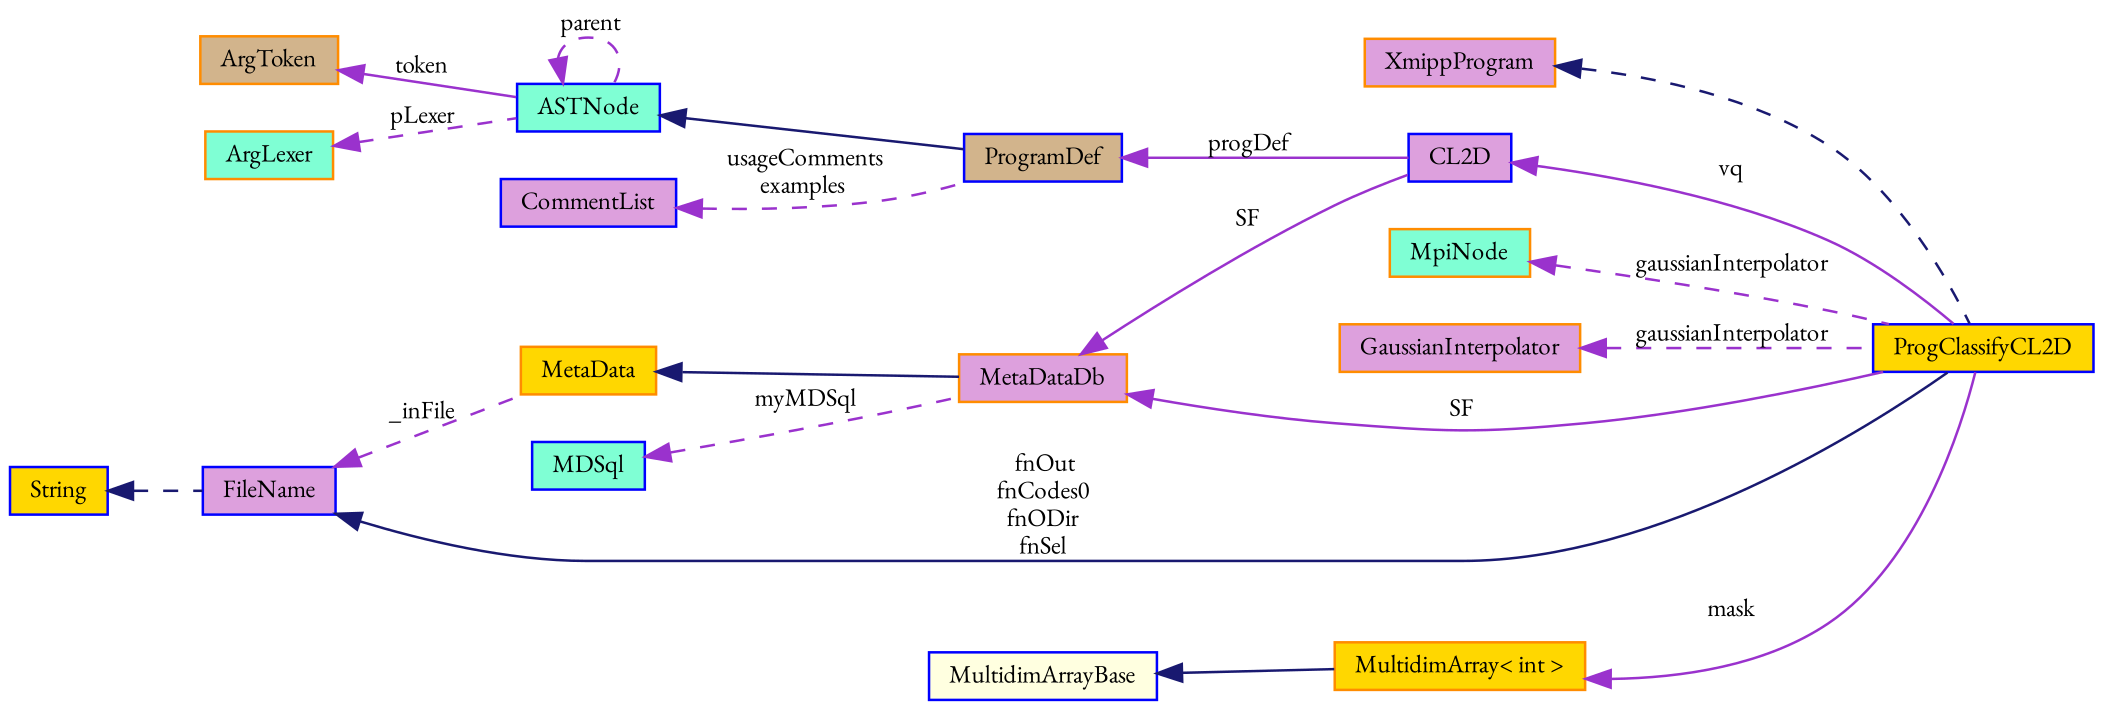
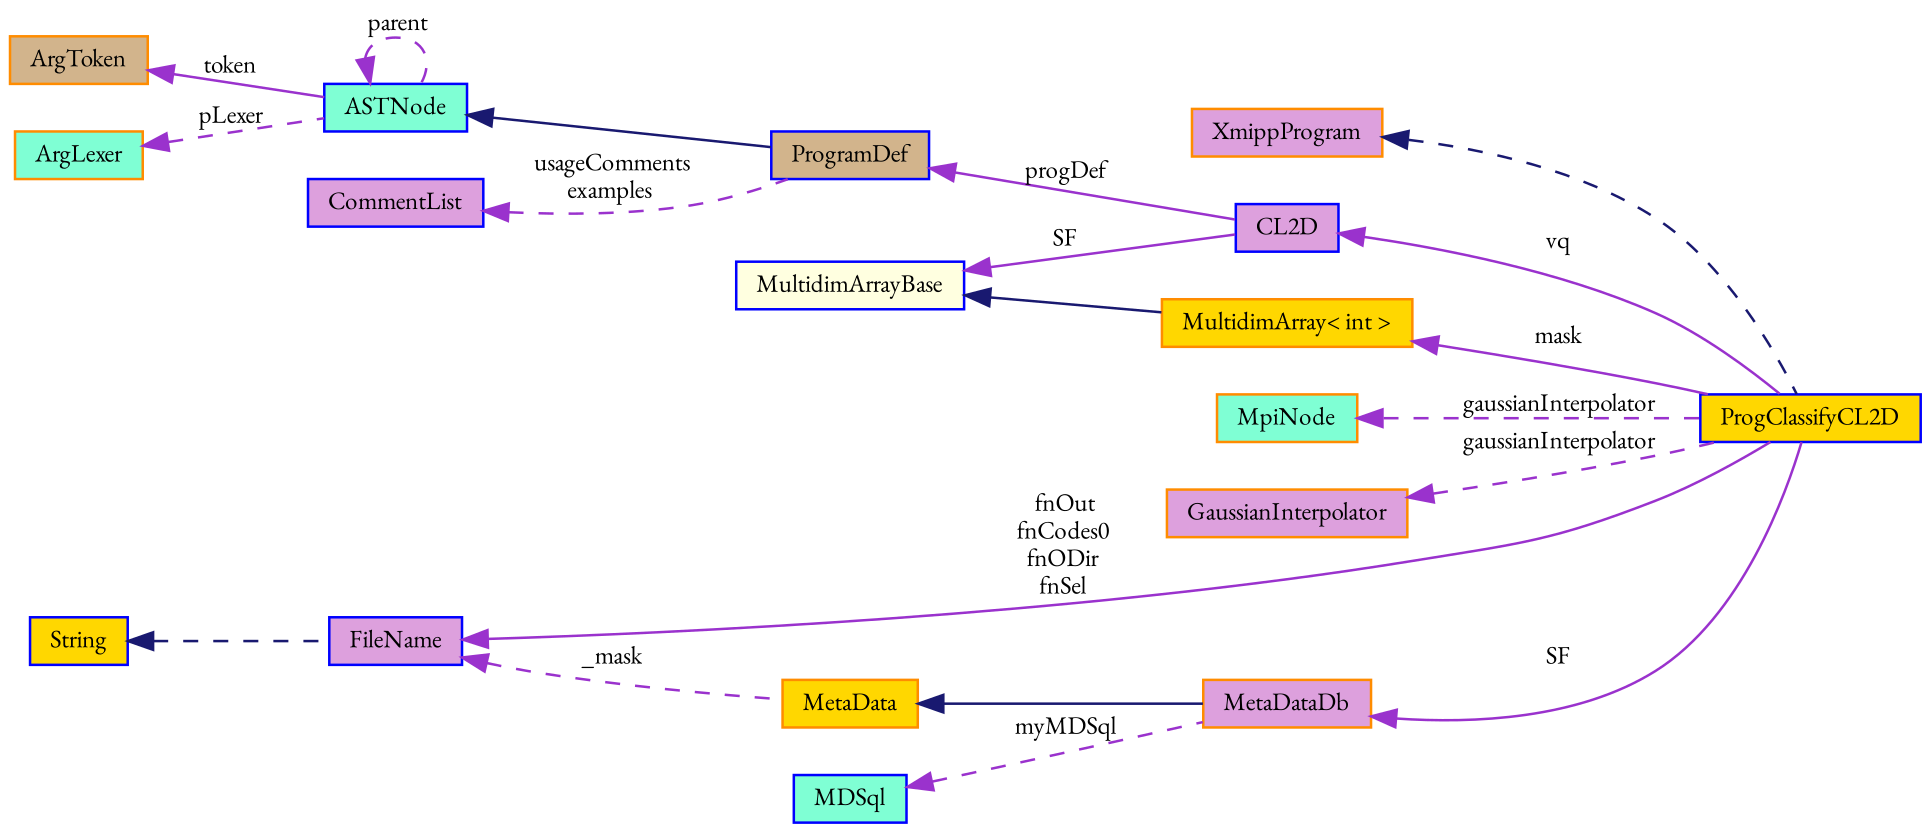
(1251, 250) -> (1113, 251)
(419, 412) -> (610, 657)
(1173, 561) -> (1141, 596)
